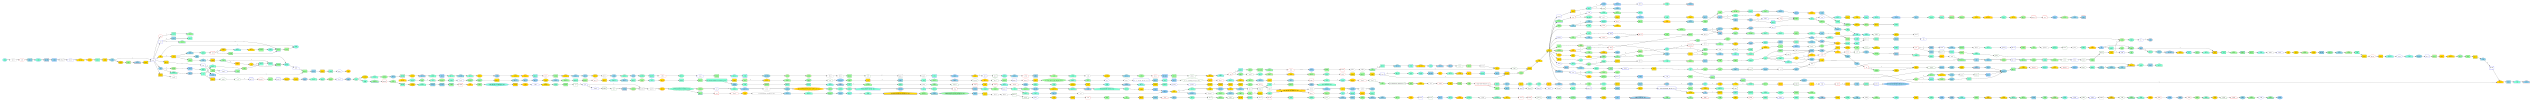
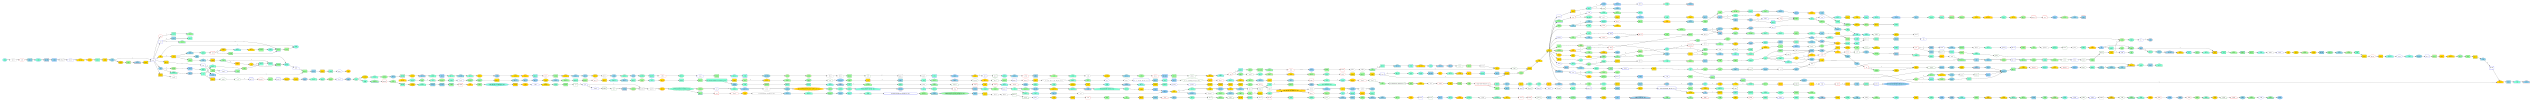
(1054, 80) -> (1054, 80)
(900, 93) -> (900, 93)
